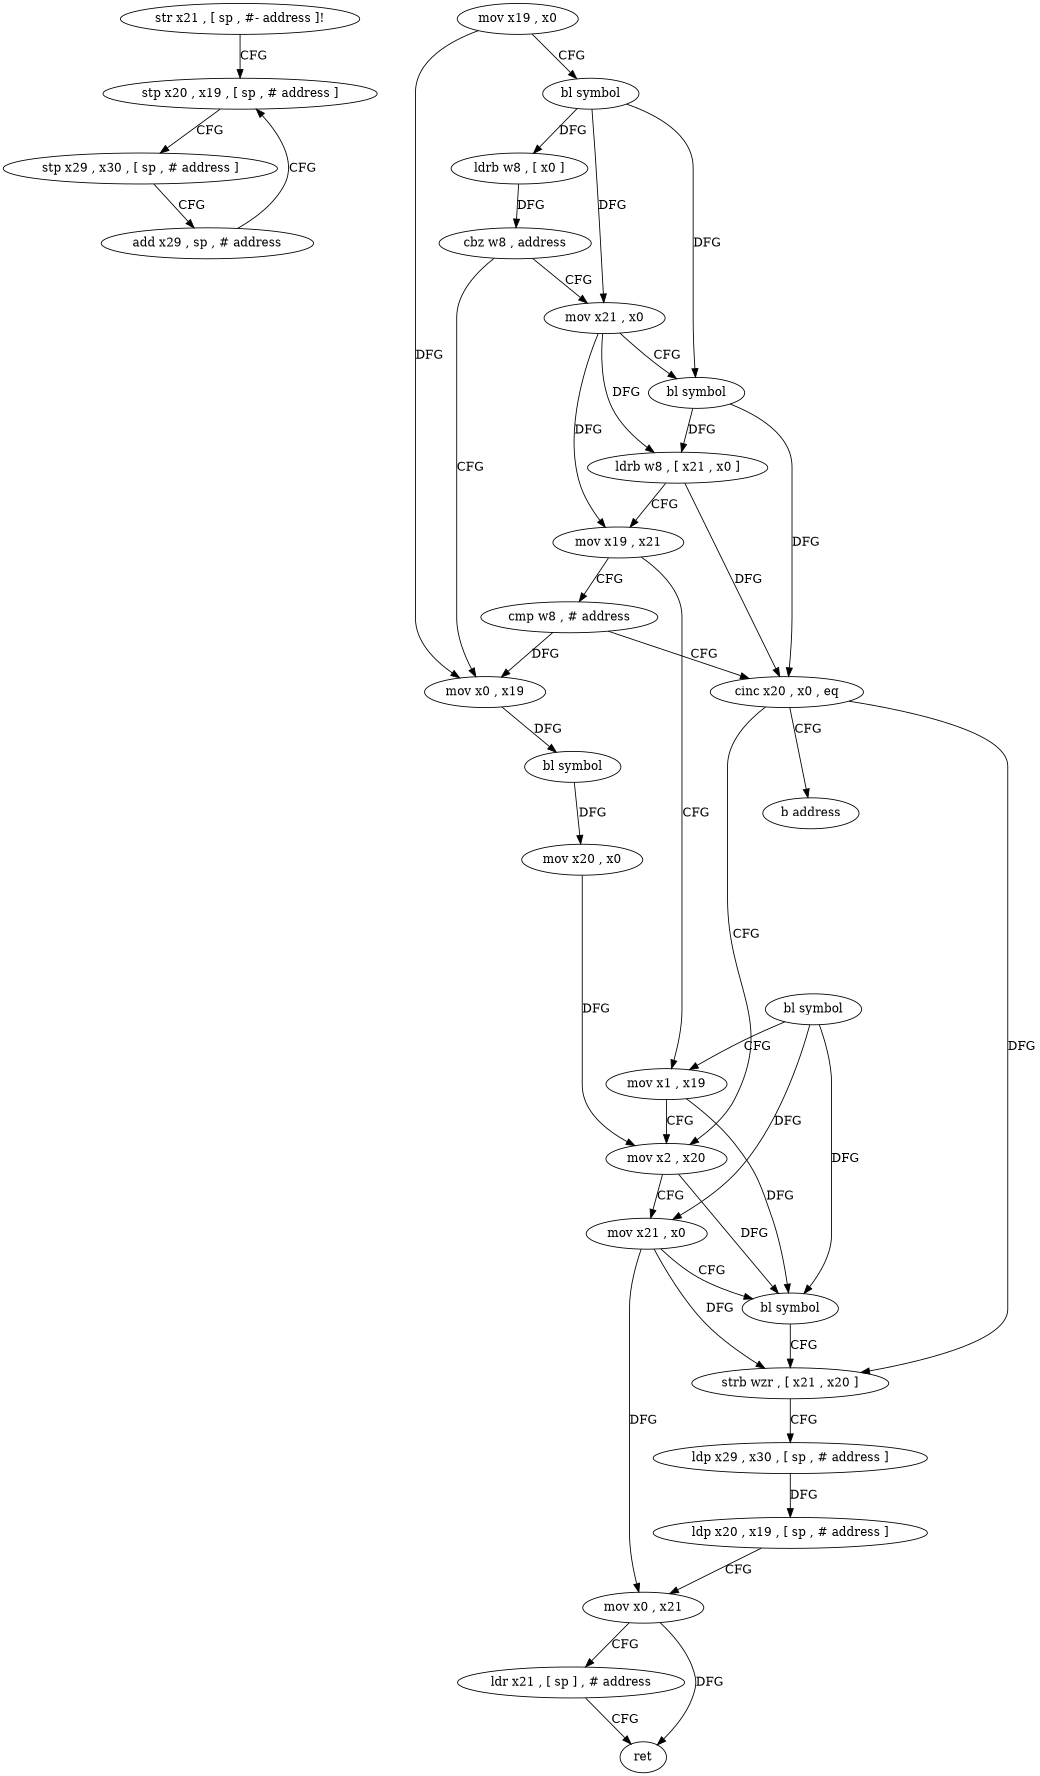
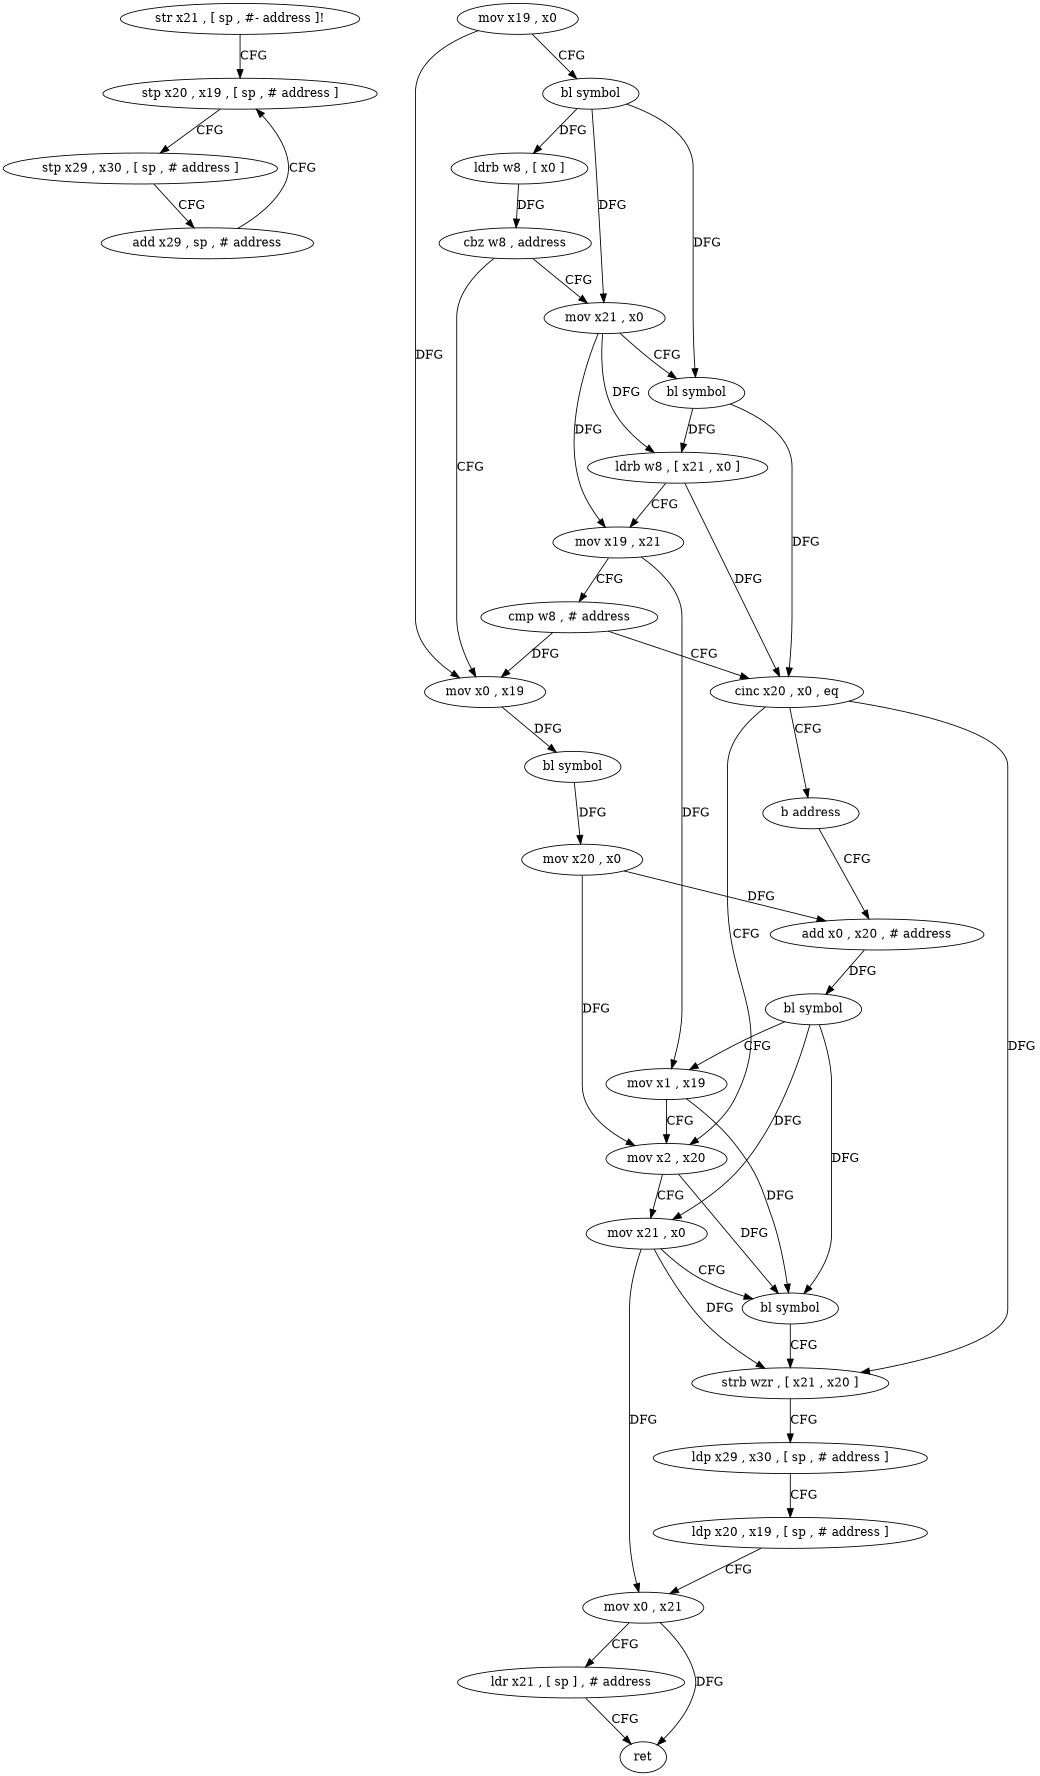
(696, 813) -> (696, 813)
none -> (877, 935)
(804, 1495) -> (804, 1495)
